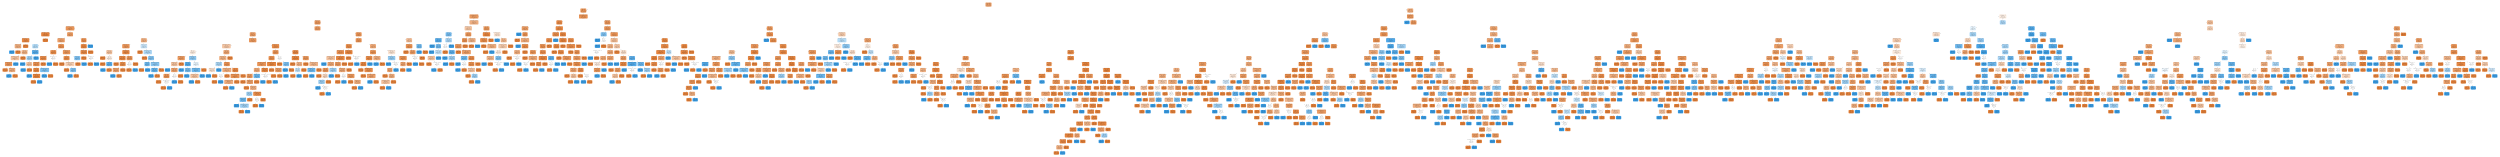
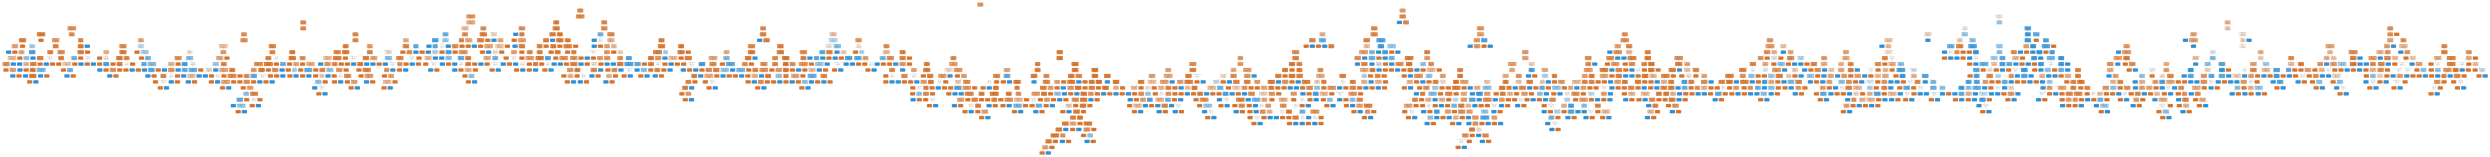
(2028, 40) -> none
(788, 70) -> none
